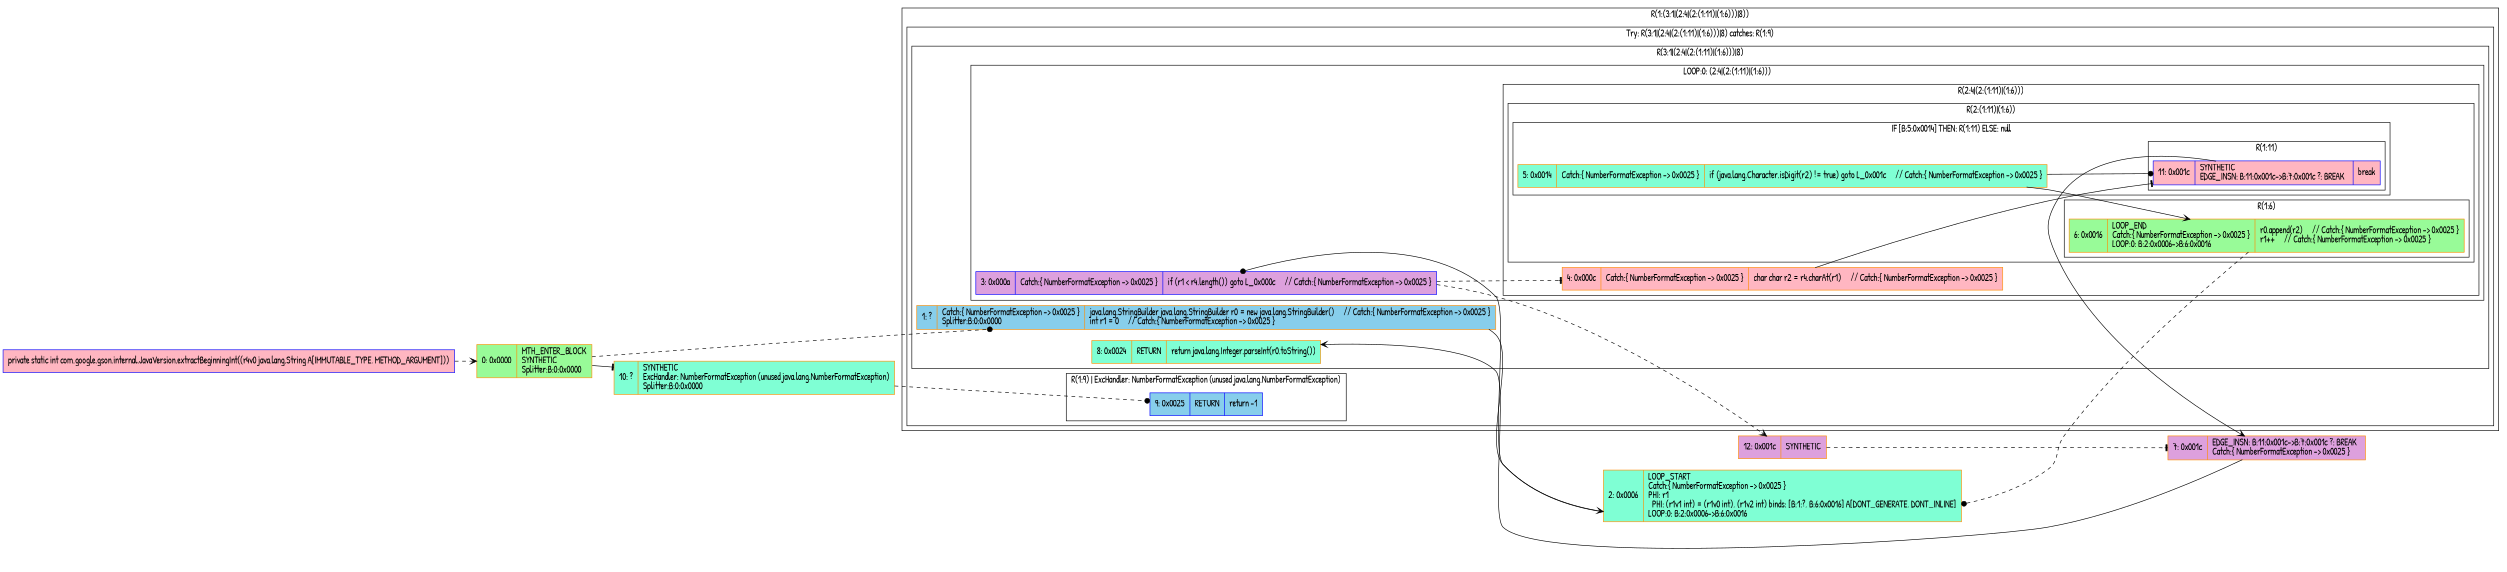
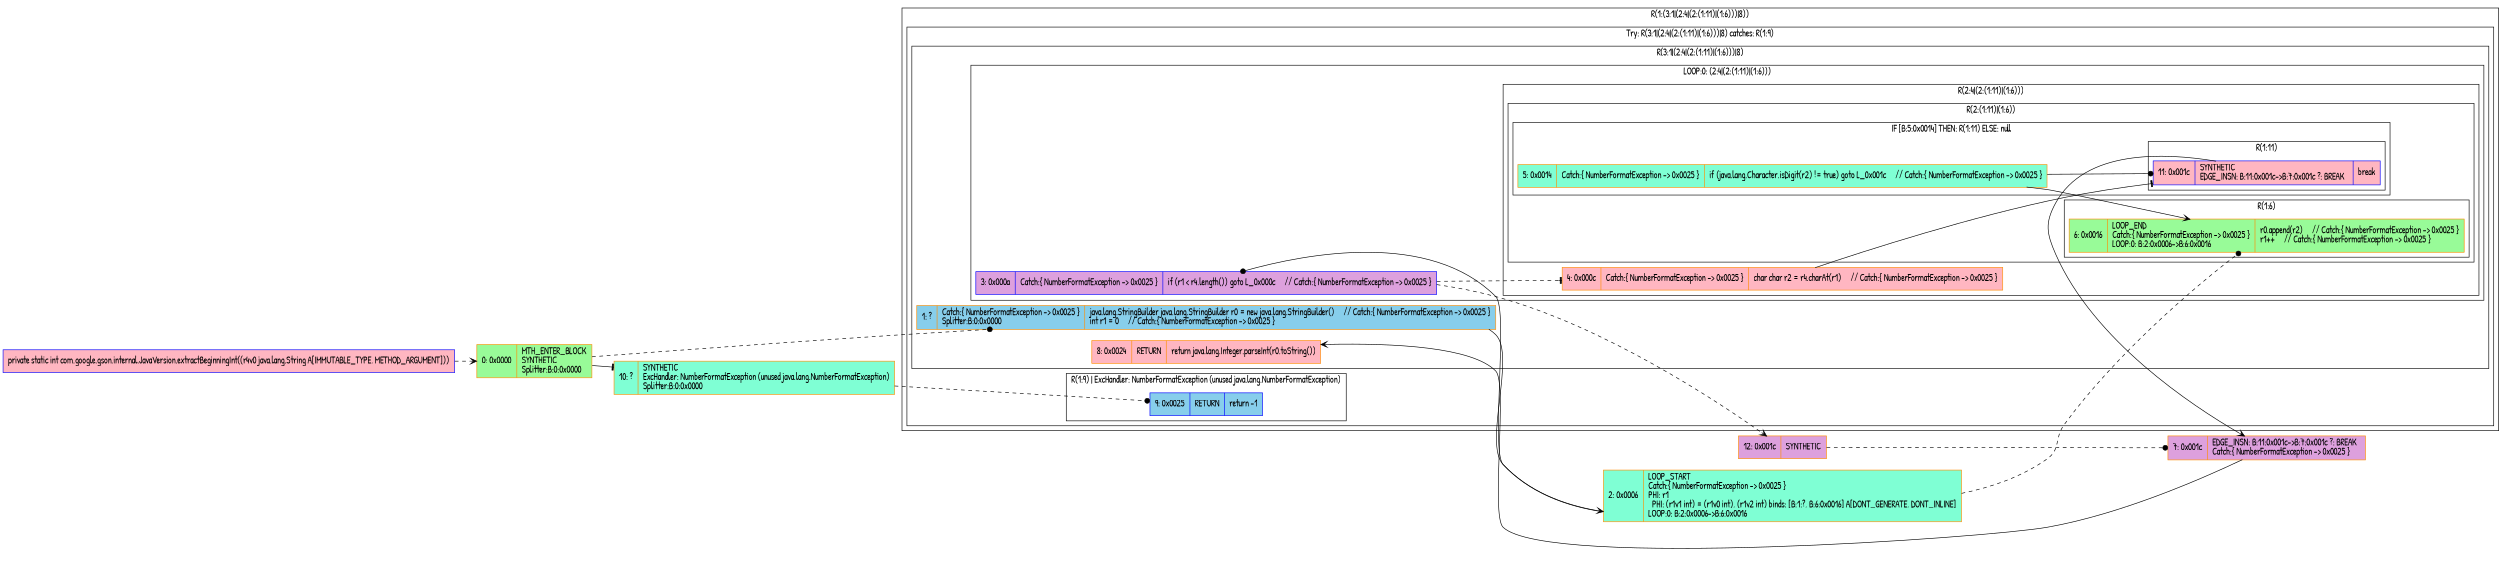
(1206, 352) -> (1206, 352)
(2107, 384) -> (2099, 382)
(1995, 448) -> (1995, 448)
